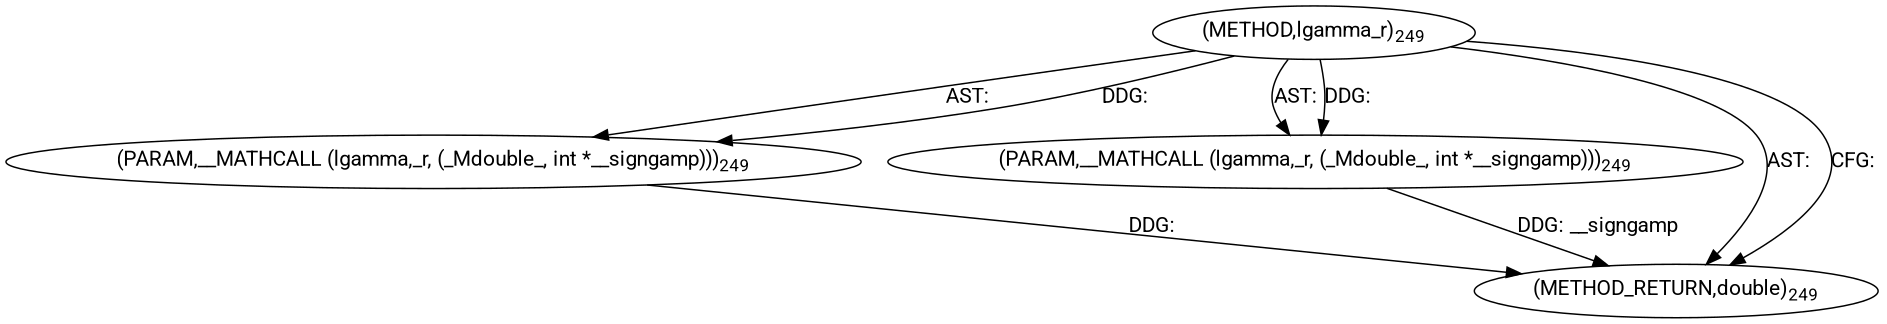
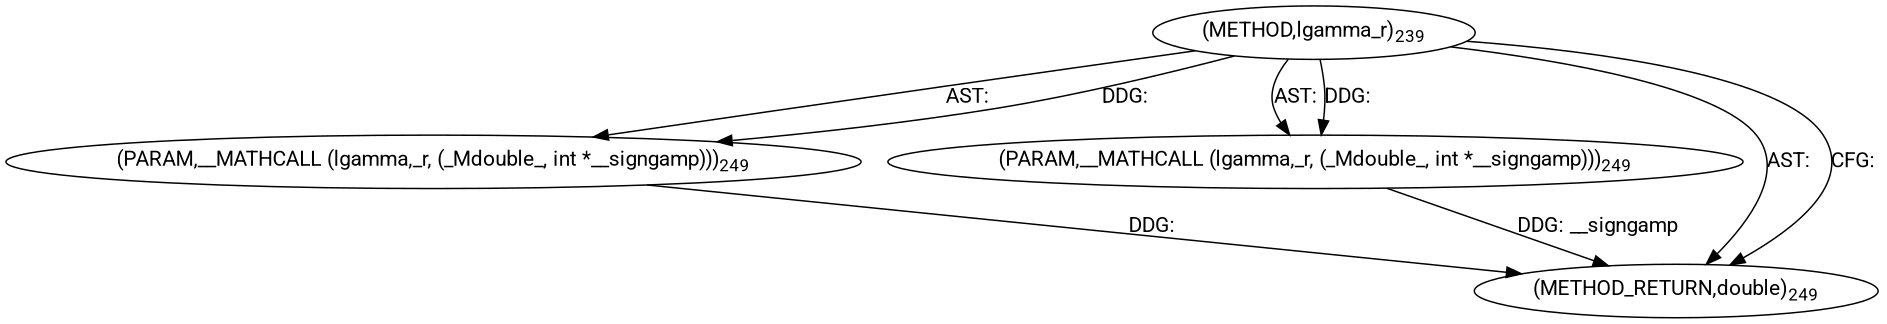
(1410, 30) -> (1410, 30)
